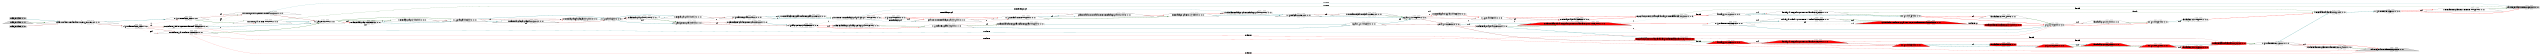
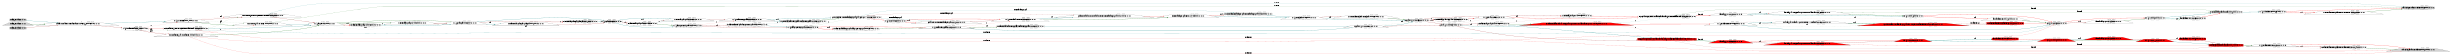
(2302, 28) -> (2188, 15)
